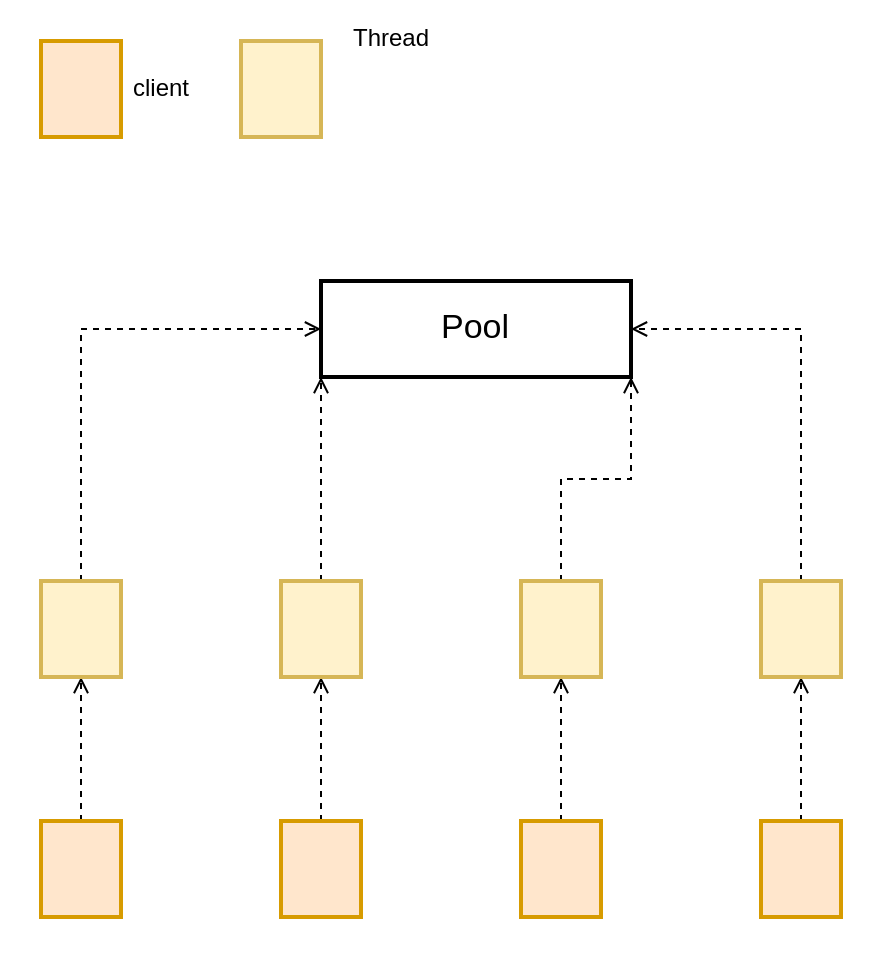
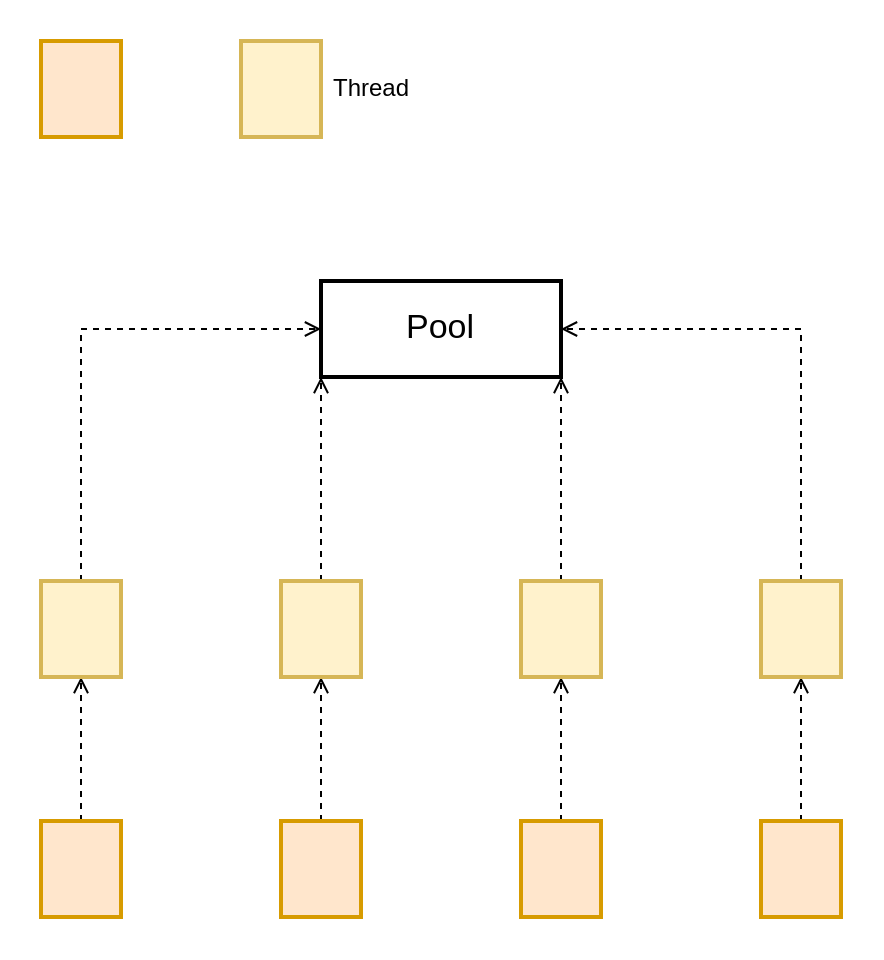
(391, 39) -> (371, 89)
(161, 89) -> none
(476, 329) -> (441, 329)
